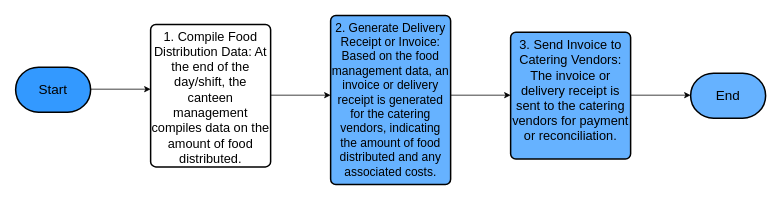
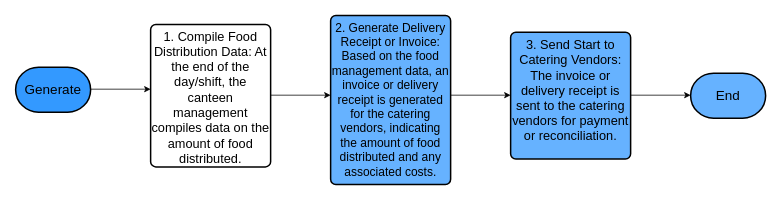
(570, 65) -> (570, 65)
(53, 90) -> (53, 90)
